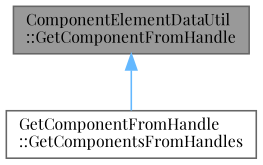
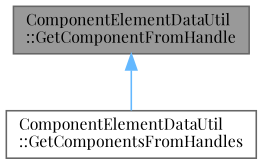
(131, 134) -> (131, 134)
